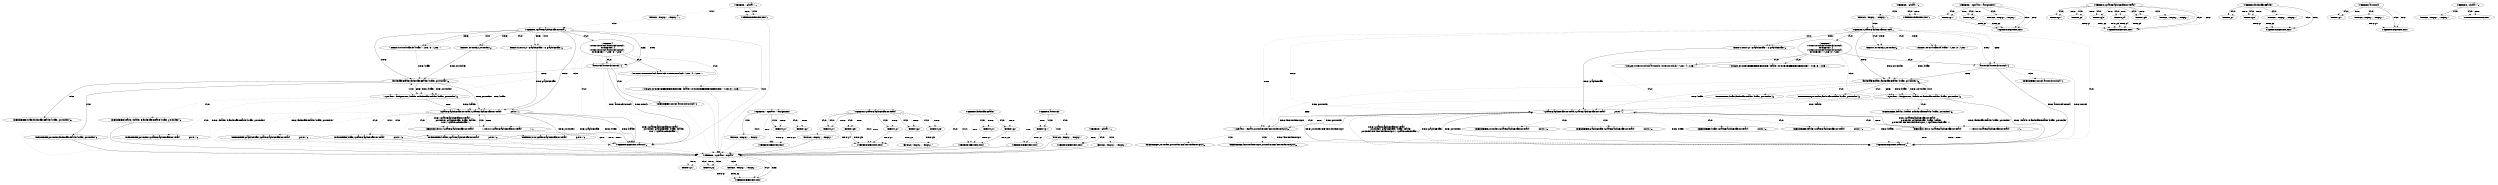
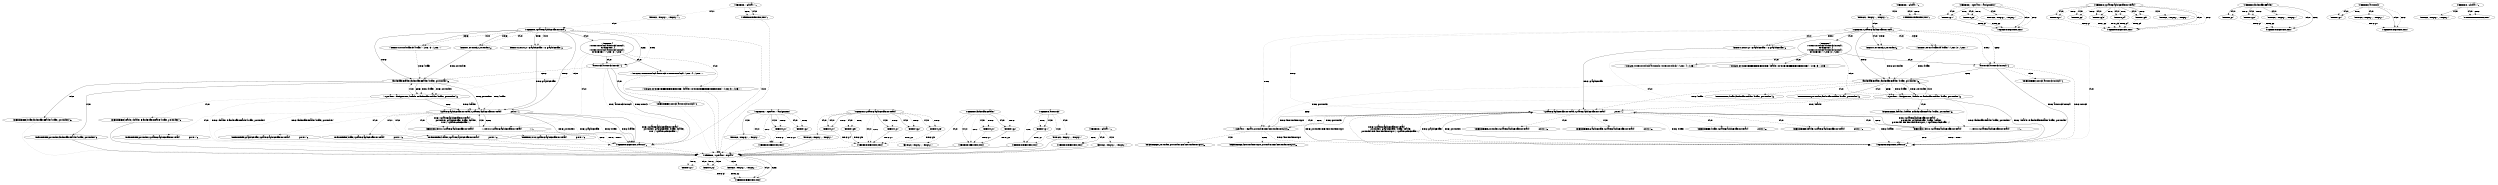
(1265, 137) -> (1265, 137)
